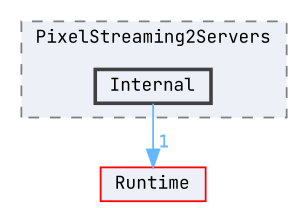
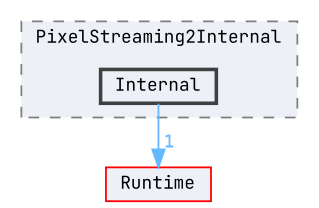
(154, 38) -> (159, 38)
